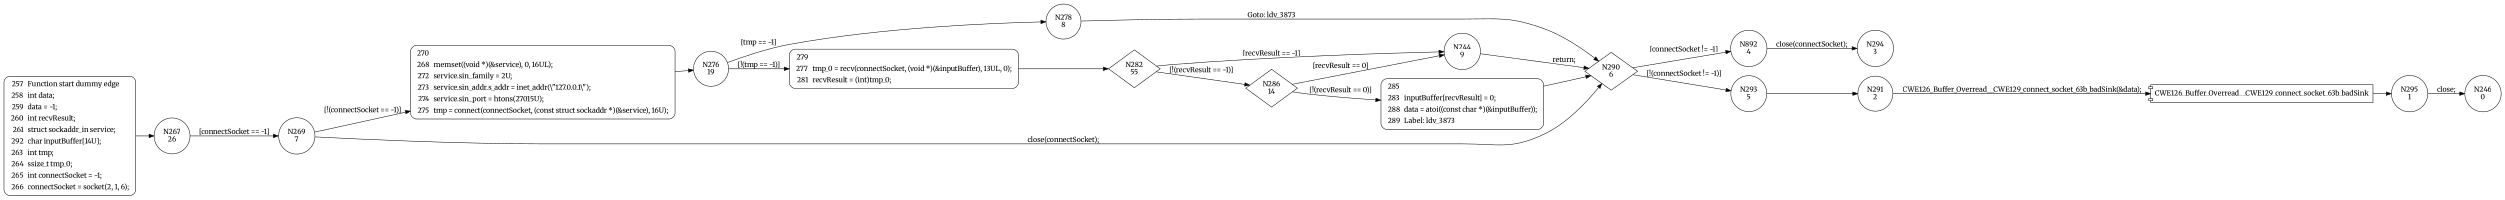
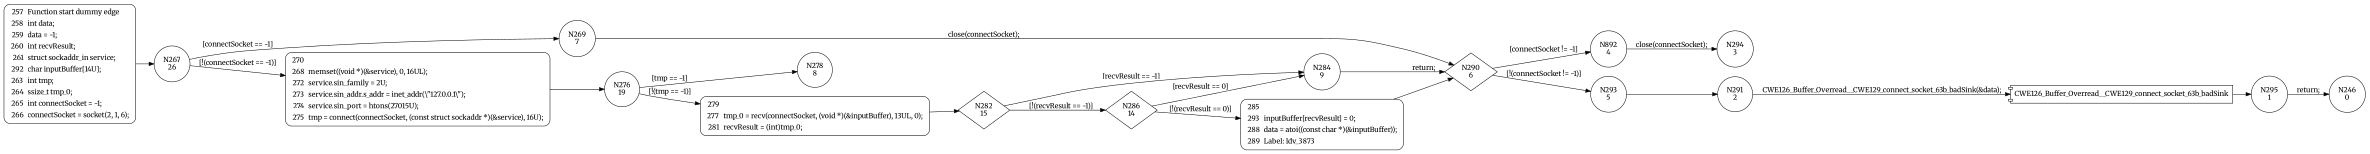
(1343, 19) -> none
(1462, 51) -> (1322, 72)
(1134, 69) -> (984, 110)
(2446, 90) -> (2308, 90)
(1394, 98) -> (1254, 119)
(360, 122) -> (235, 70)
